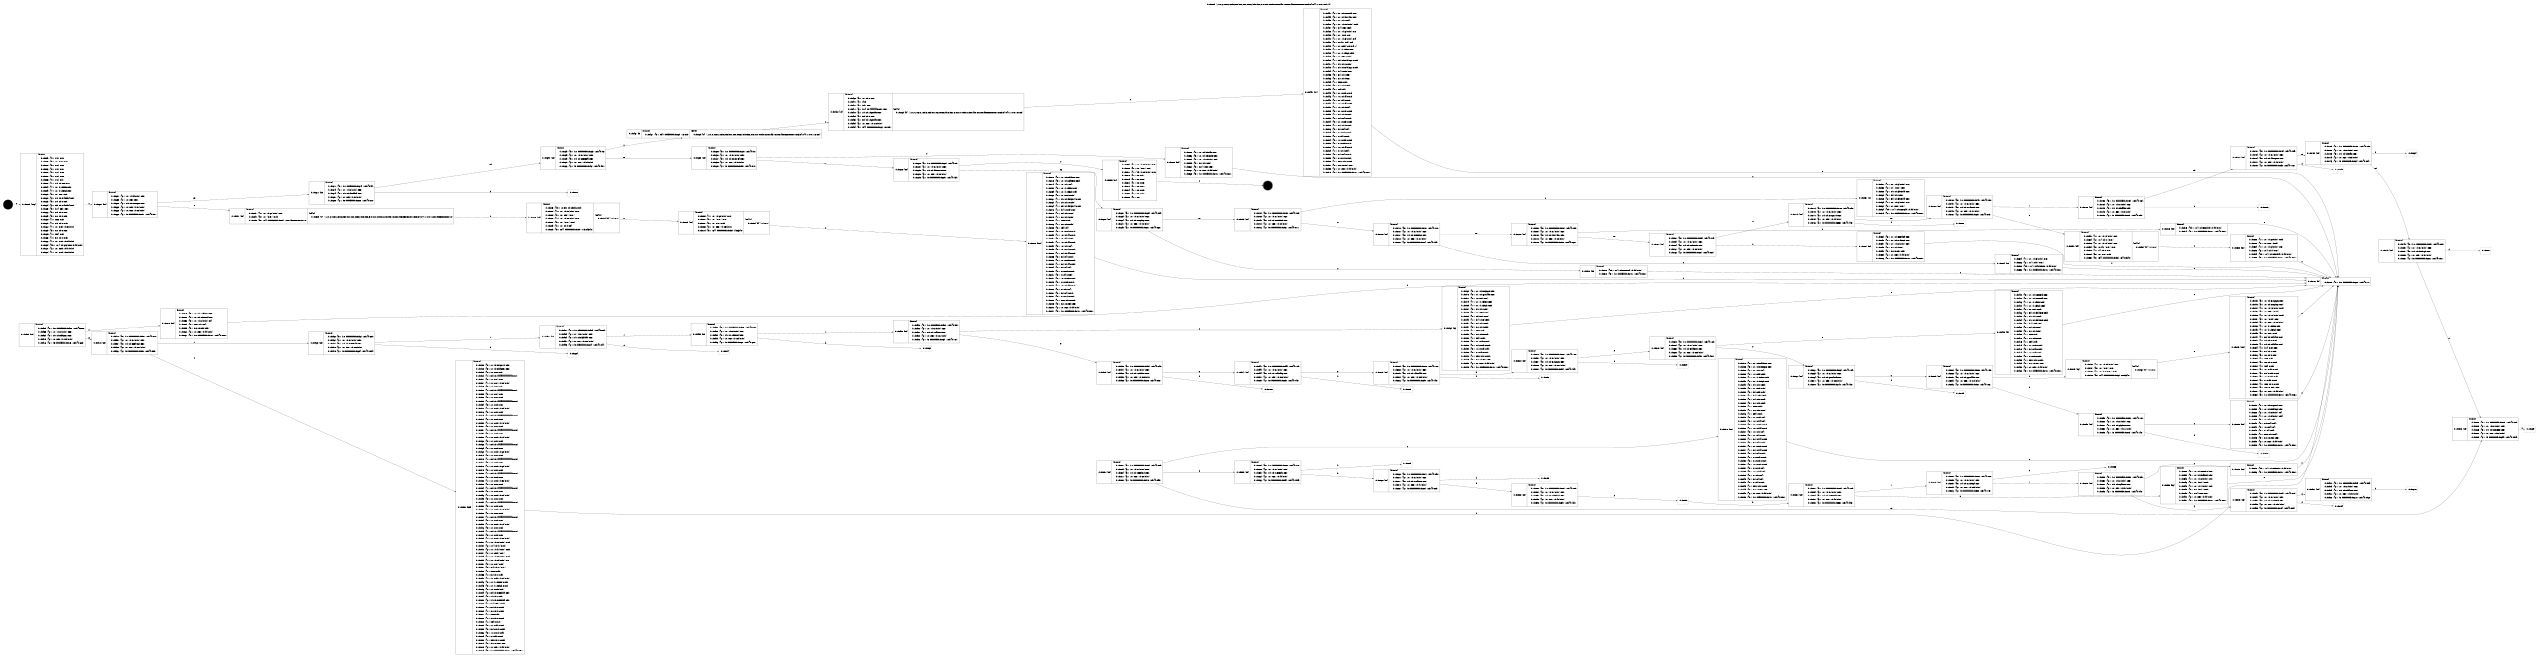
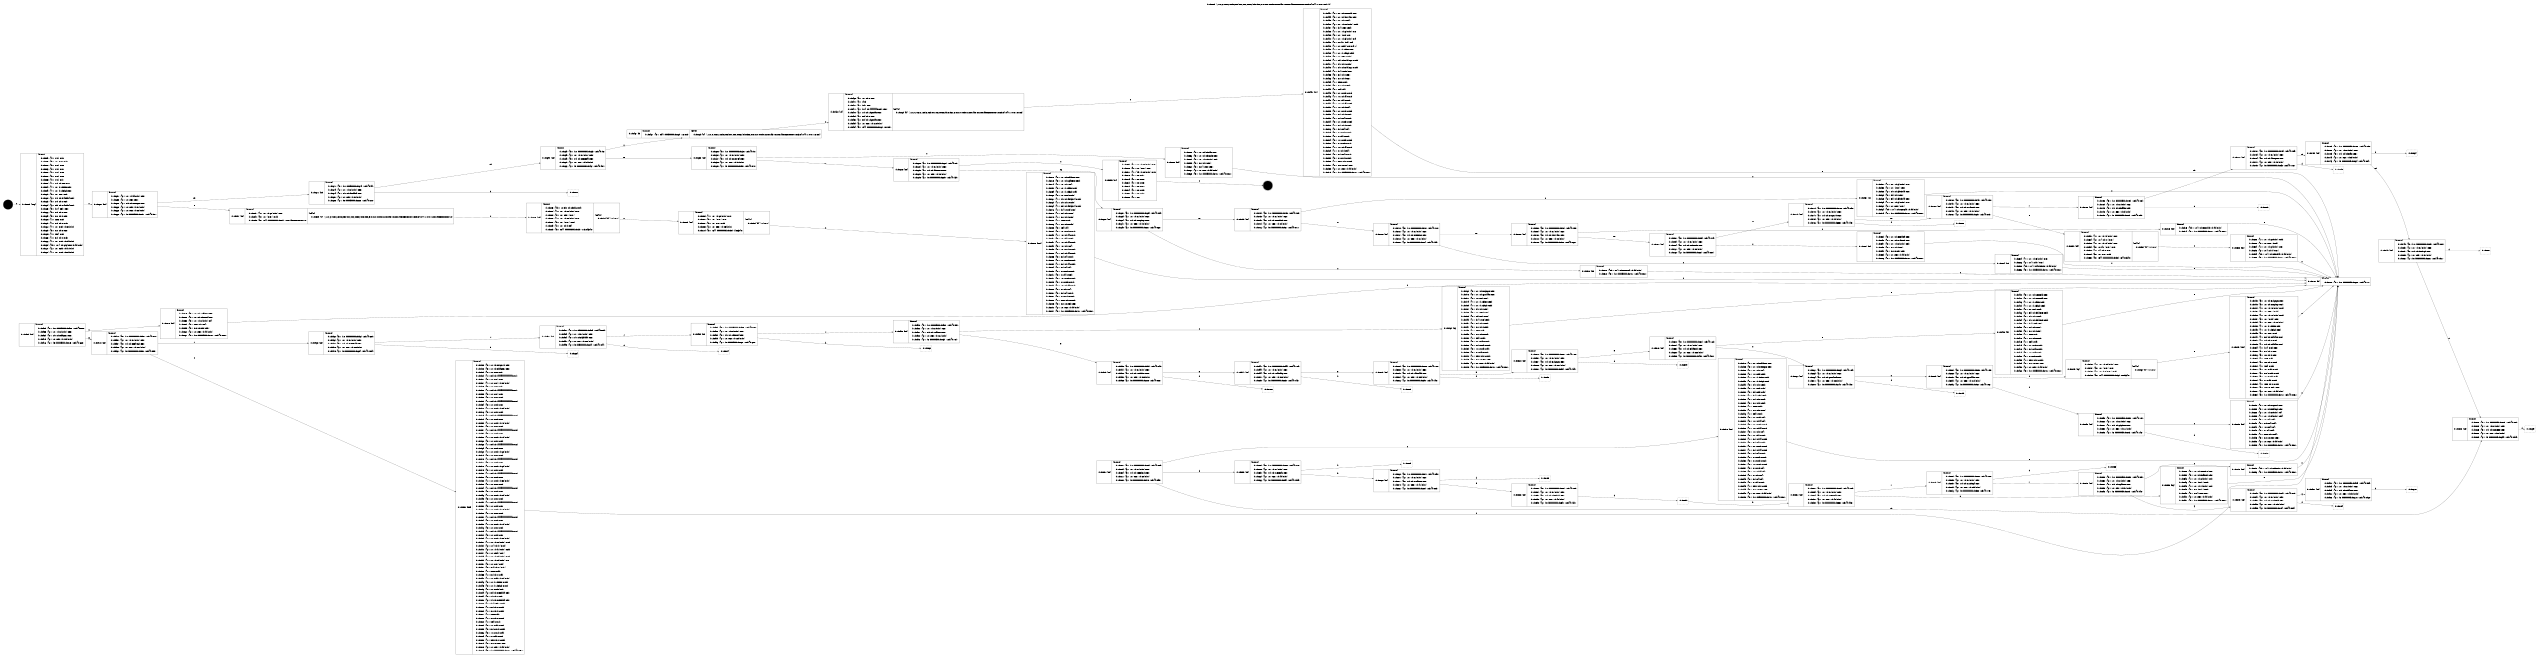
none -> (2155, 192)
